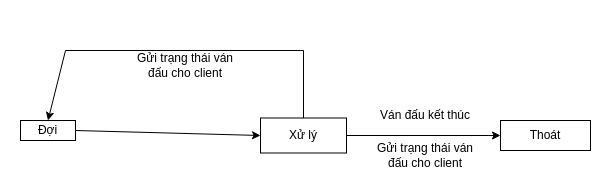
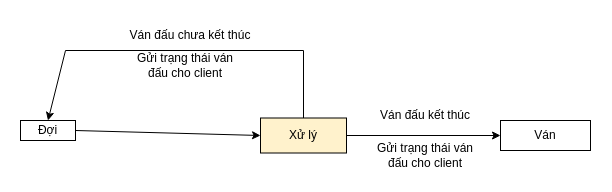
none -> (191, 36)
(304, 136) -> (304, 136)
(546, 136) -> (546, 136)
